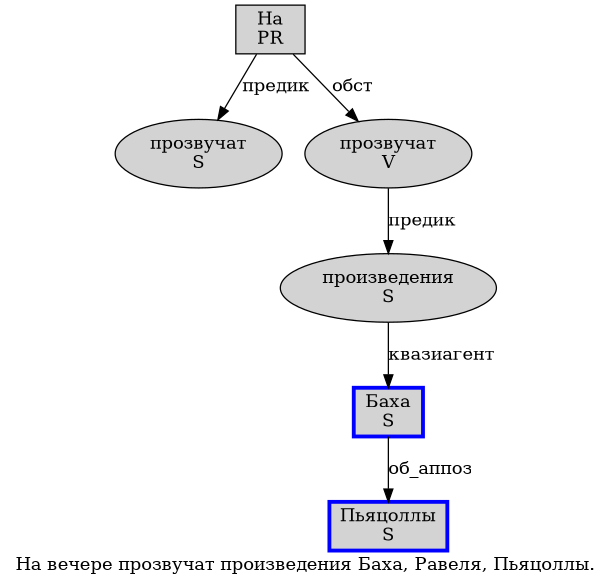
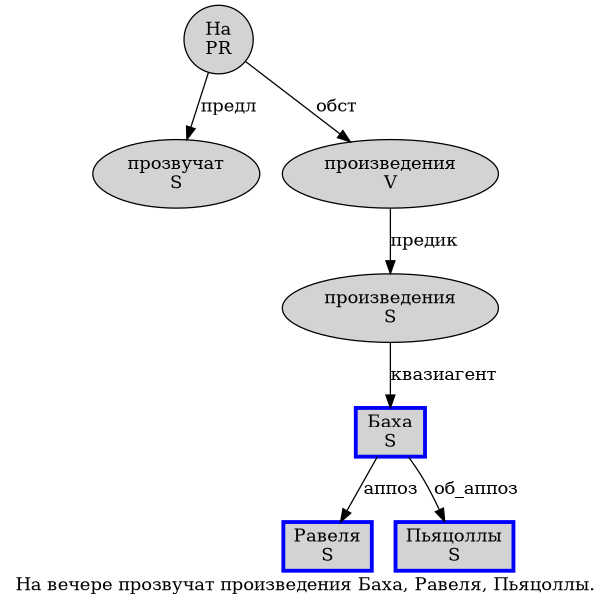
(270, 29) -> (219, 40)
(276, 87) -> (229, 107)
(388, 154) -> (390, 174)
none -> (328, 546)
